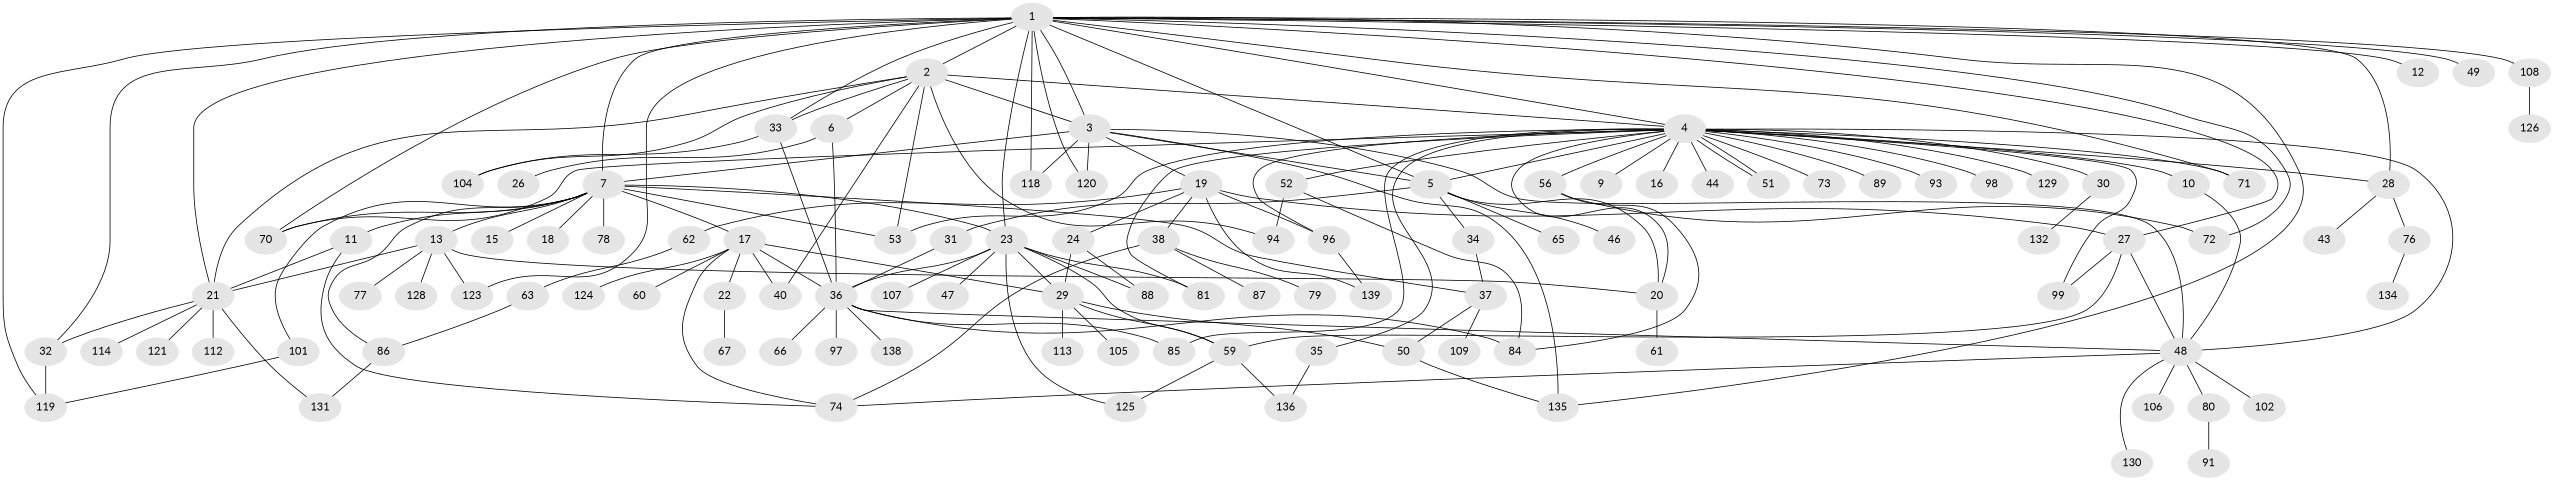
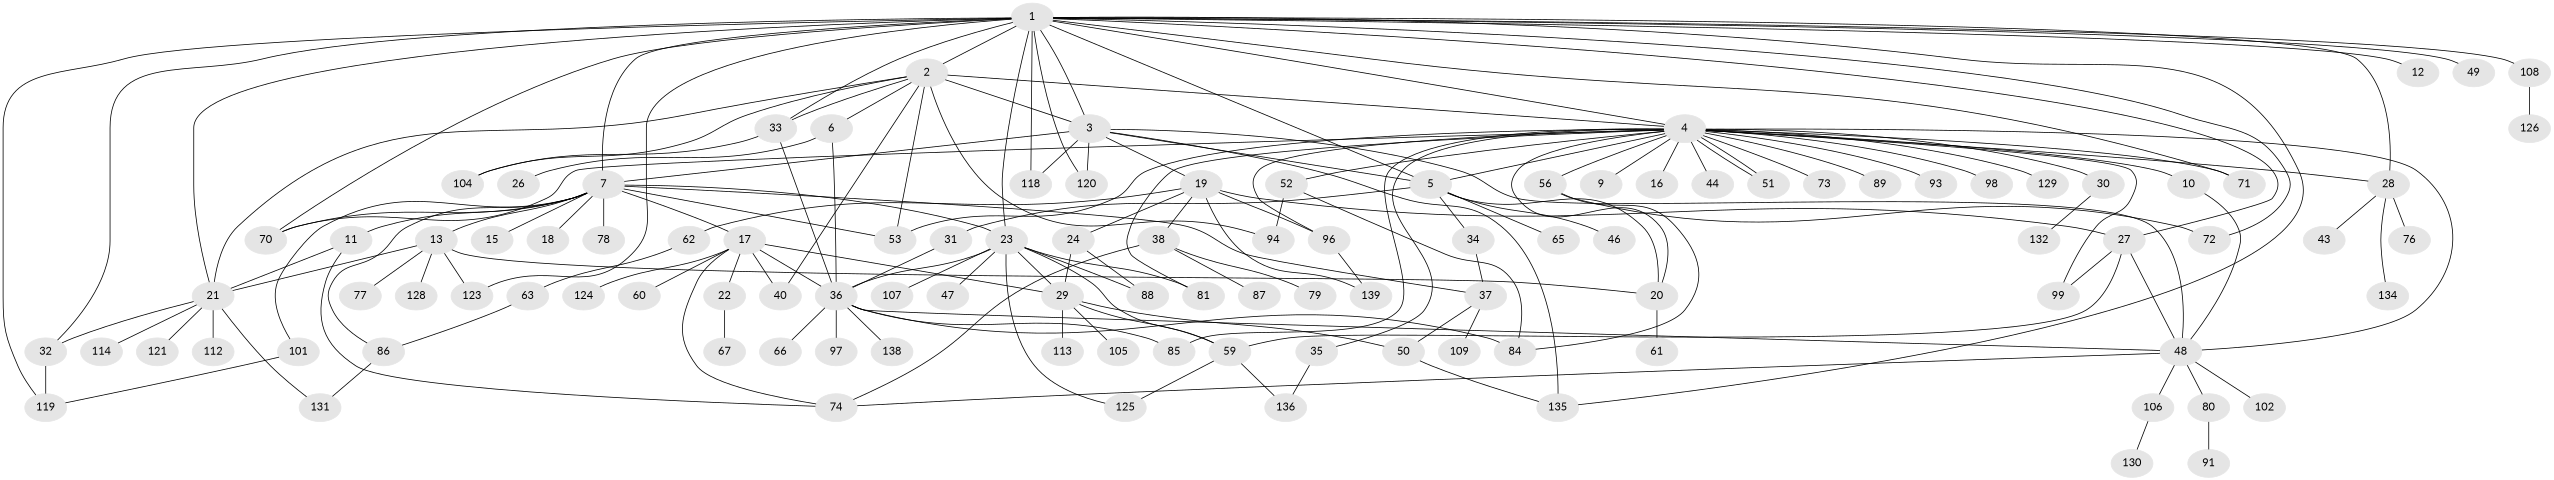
(2399, 268) -> (2381, 240)
(2124, 396) -> (2143, 435)
